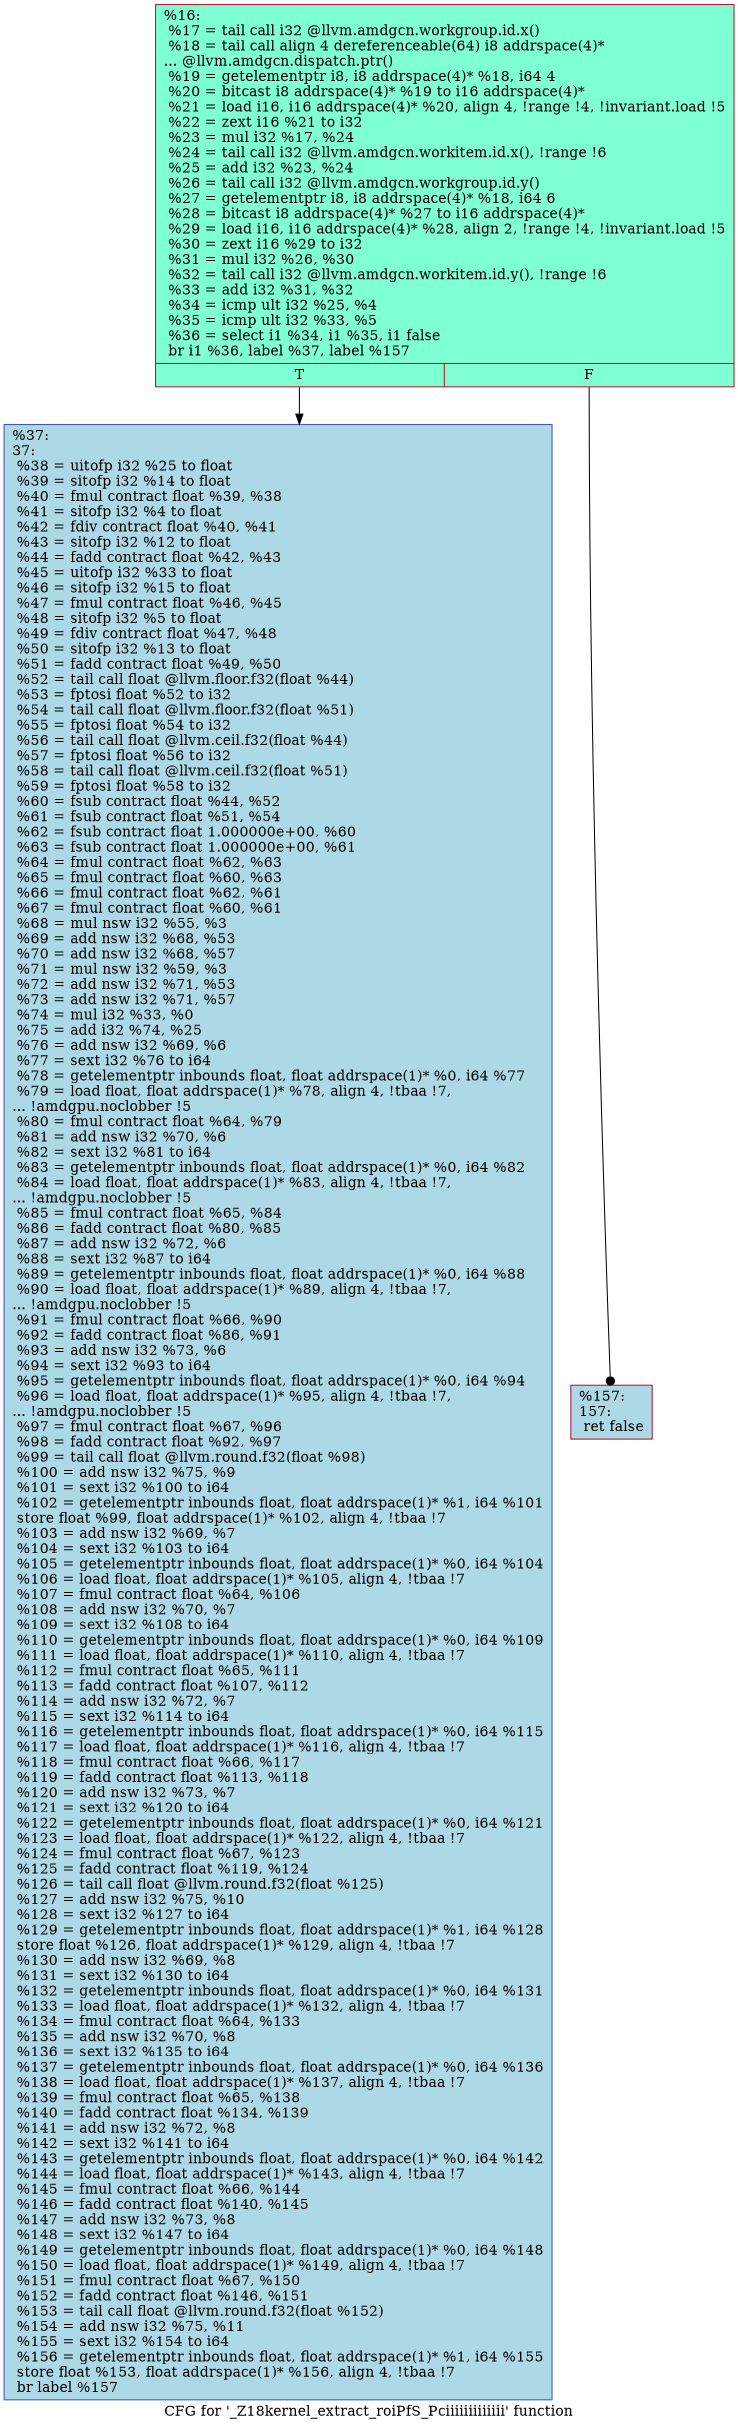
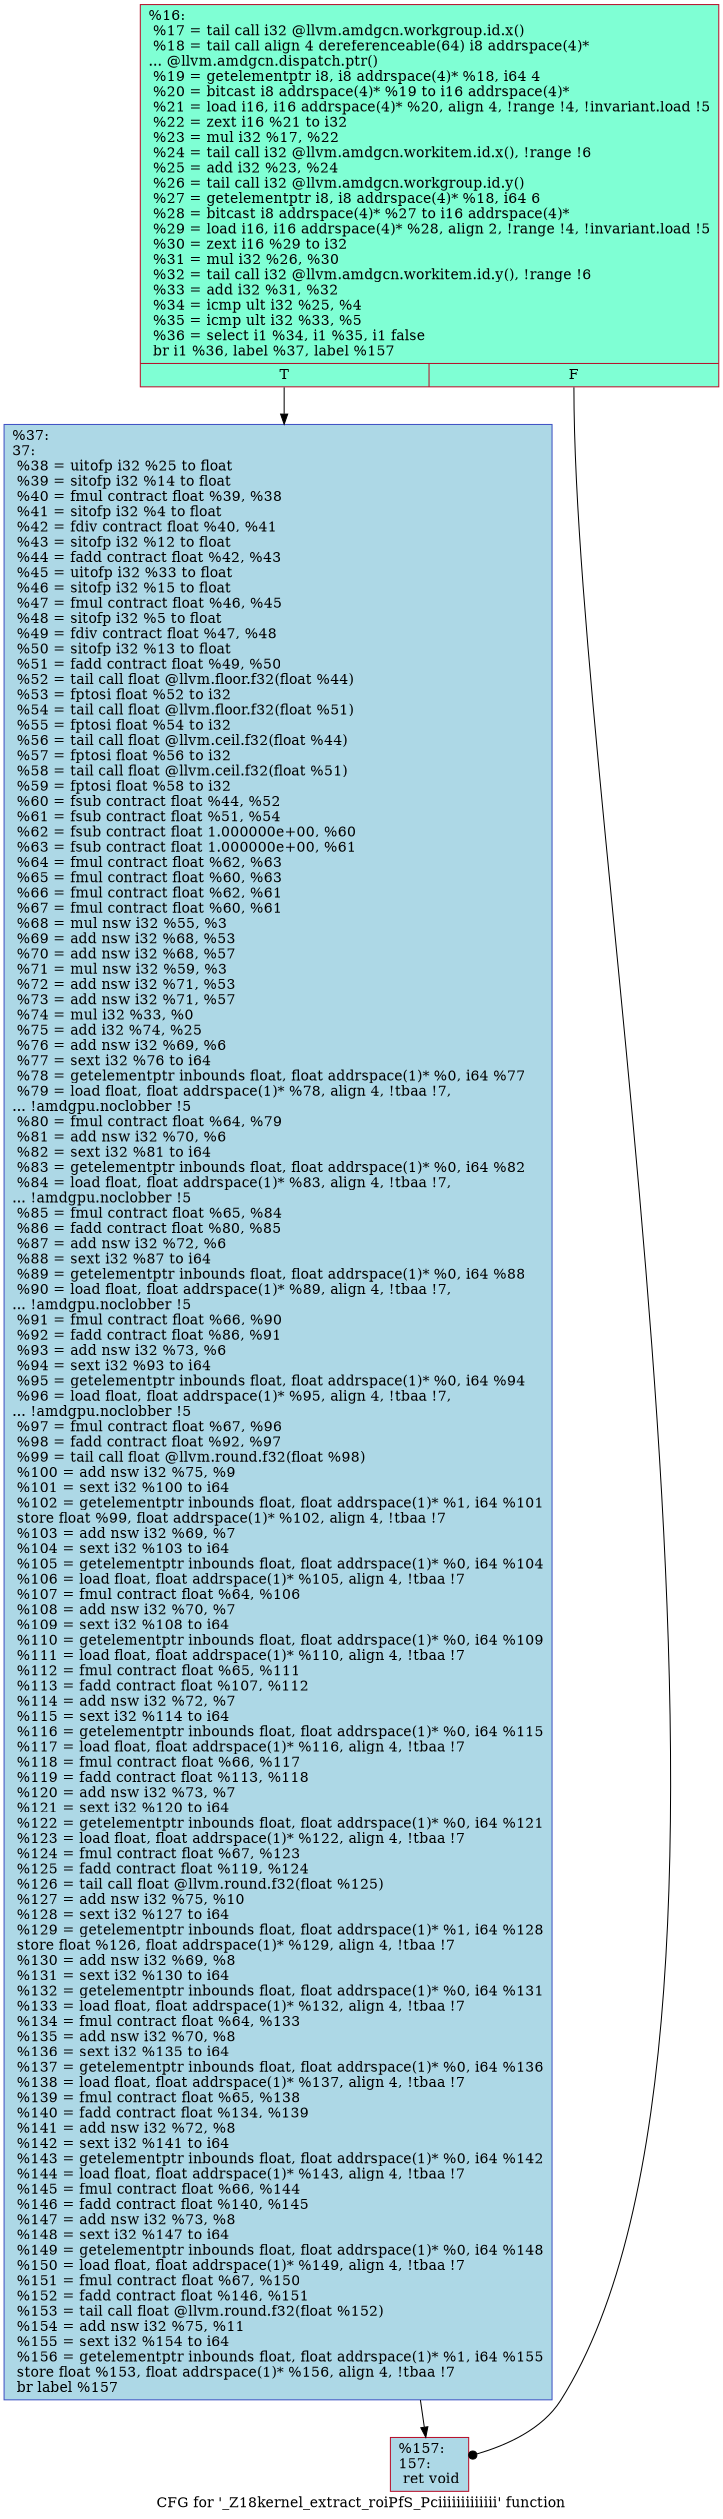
(259, 138) -> (244, 138)
(612, 1427) -> (430, 2479)
none -> (422, 2414)
